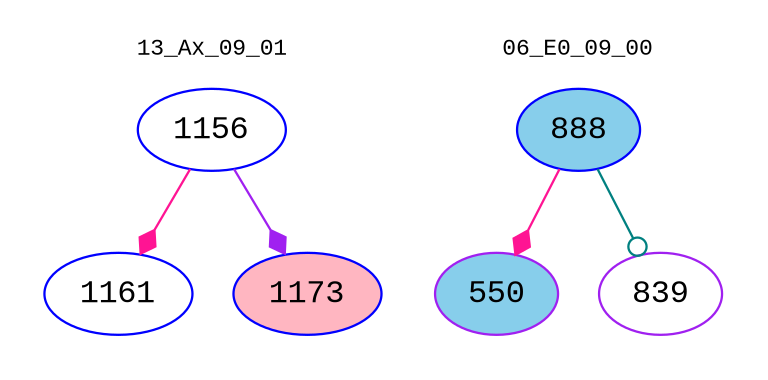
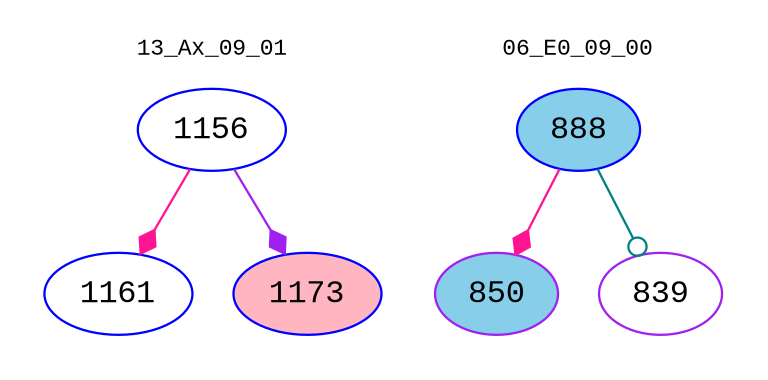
(497, 294) -> (497, 294)
